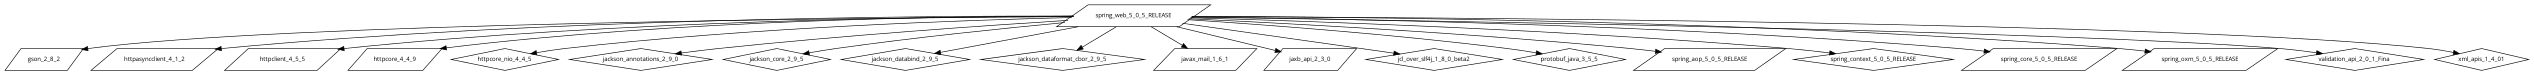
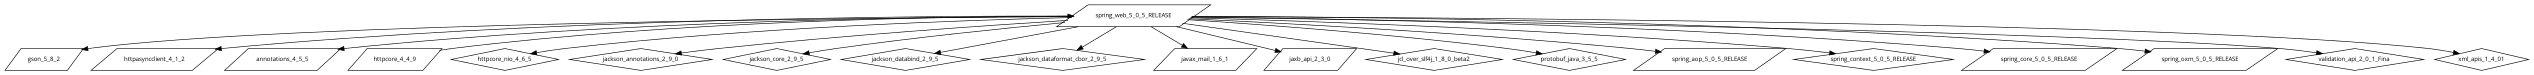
(603, 33) -> (643, 31)
(44, 59) -> (44, 59)
(283, 59) -> (283, 59)
(505, 59) -> (505, 59)
